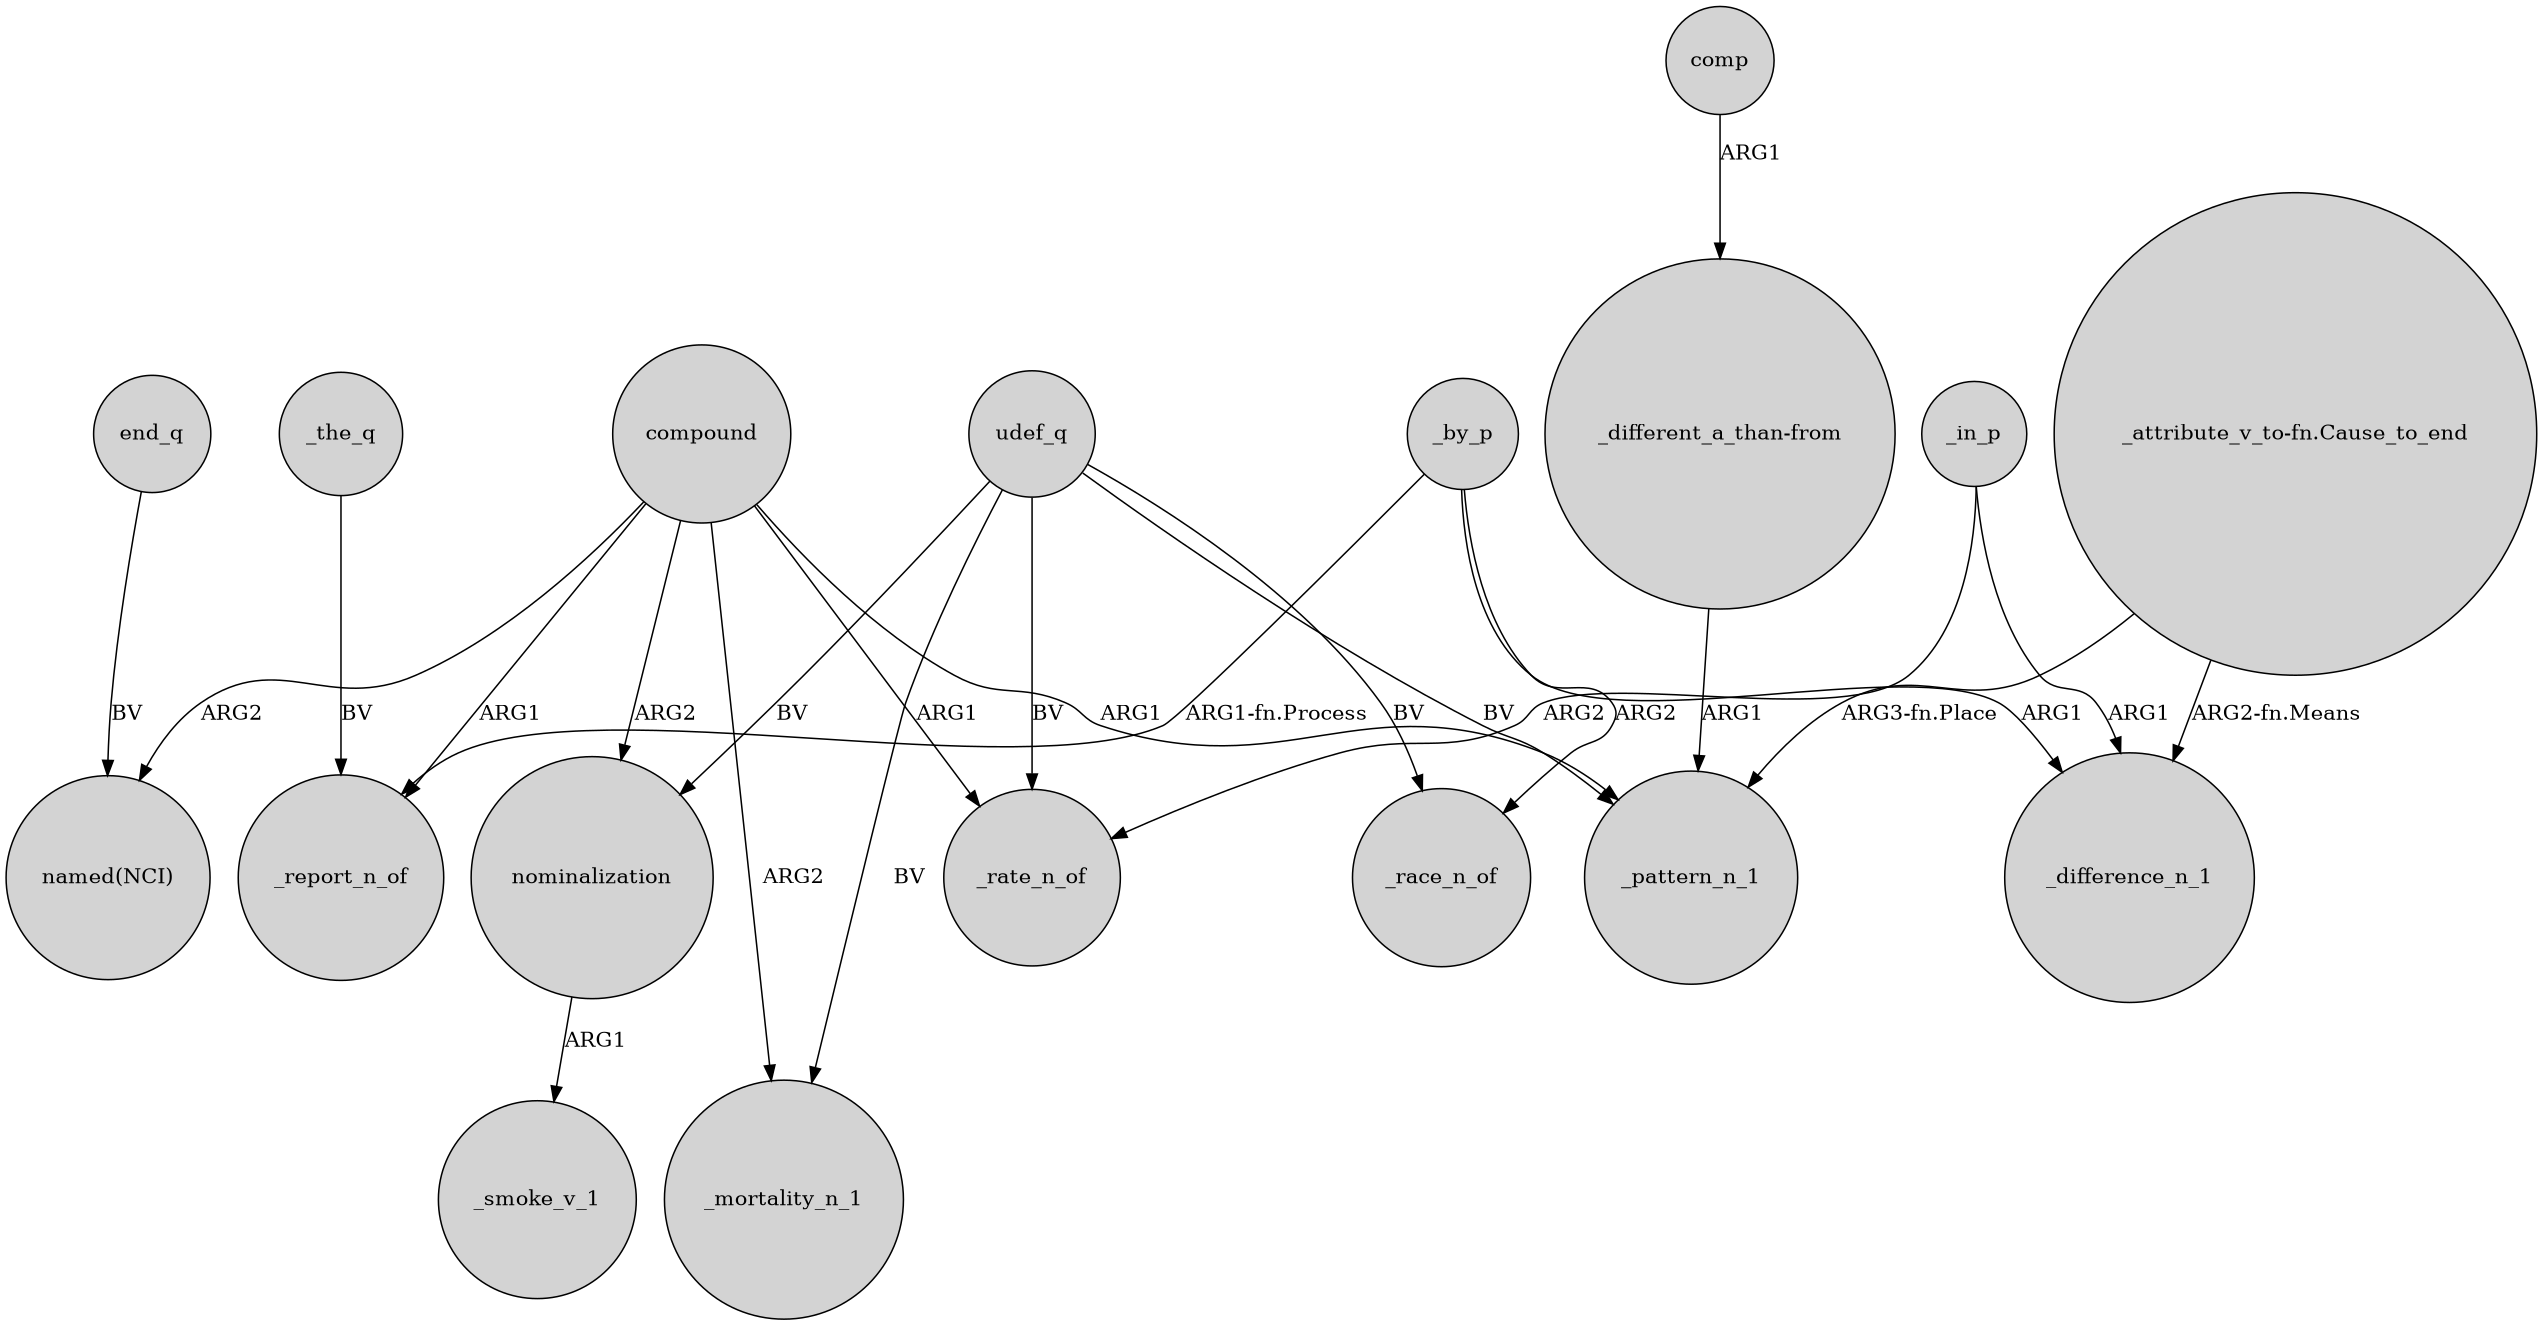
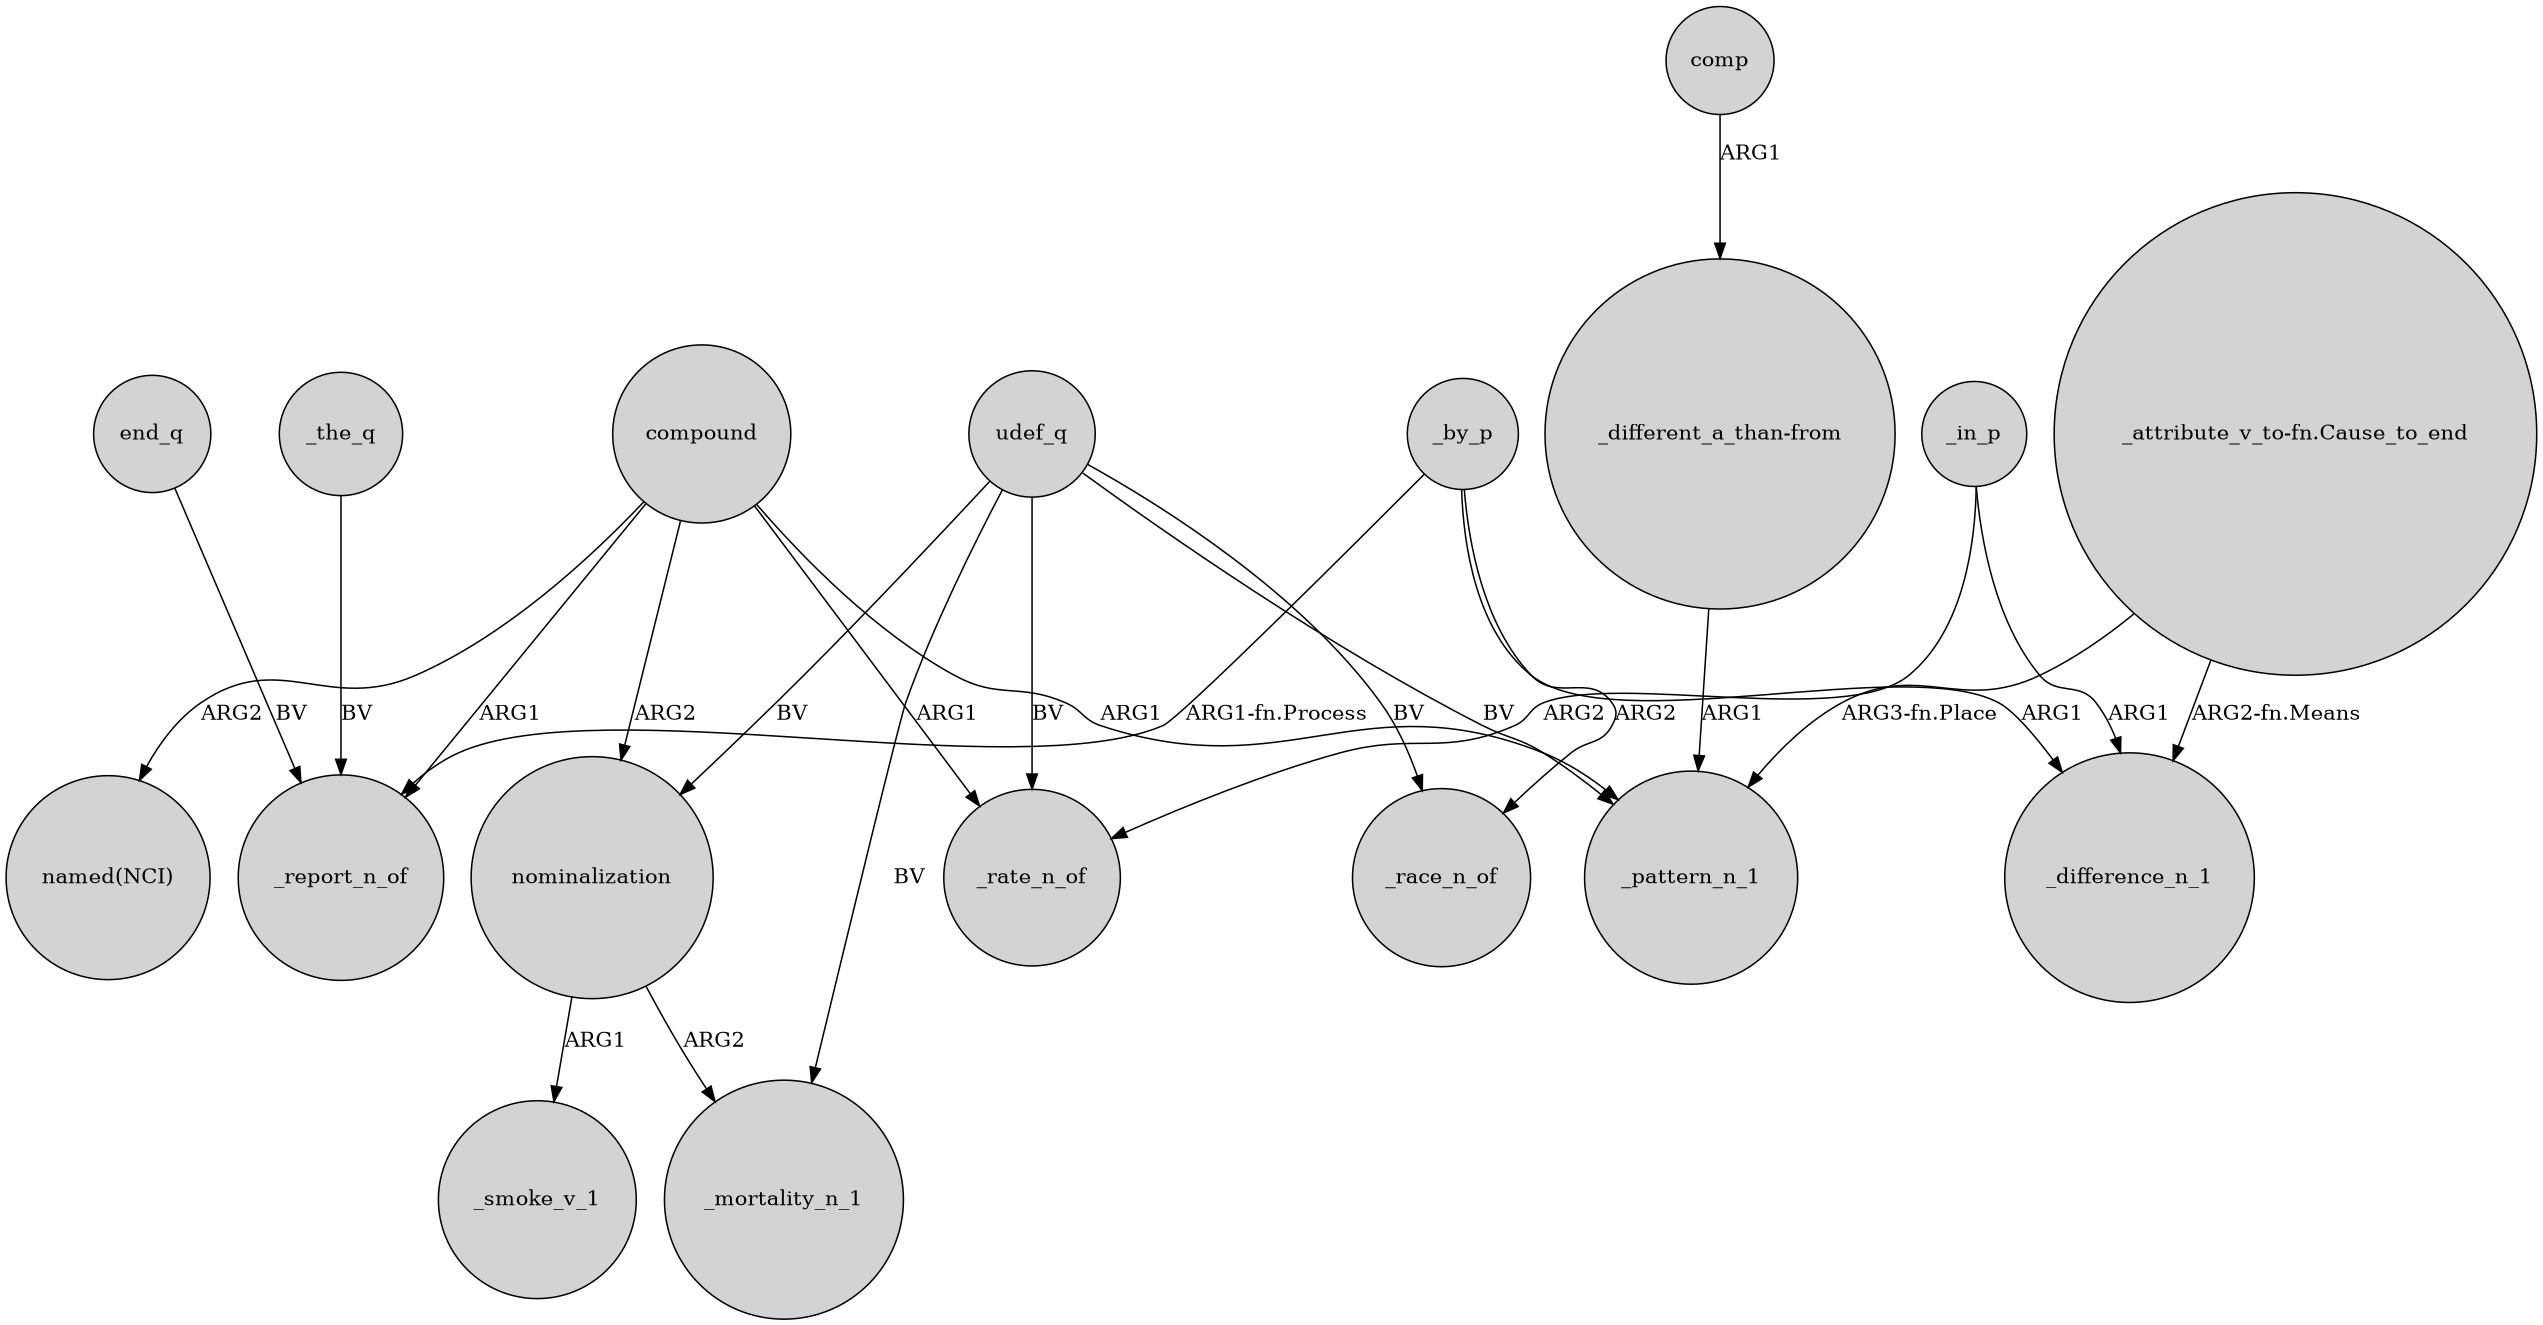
(120, 625) -> (235, 628)
(740, 794) -> (675, 1038)
